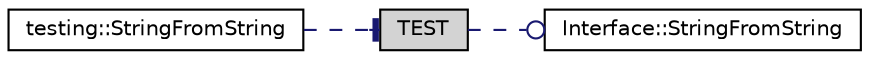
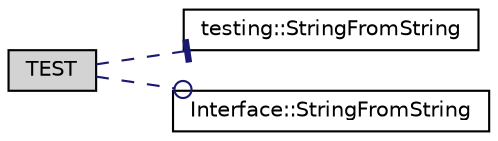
(336, 30) -> (139, 58)
